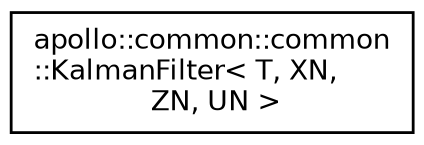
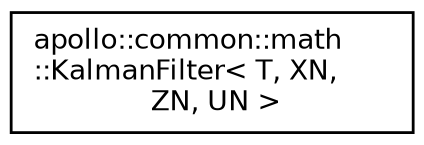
(212, 73) -> (212, 73)
